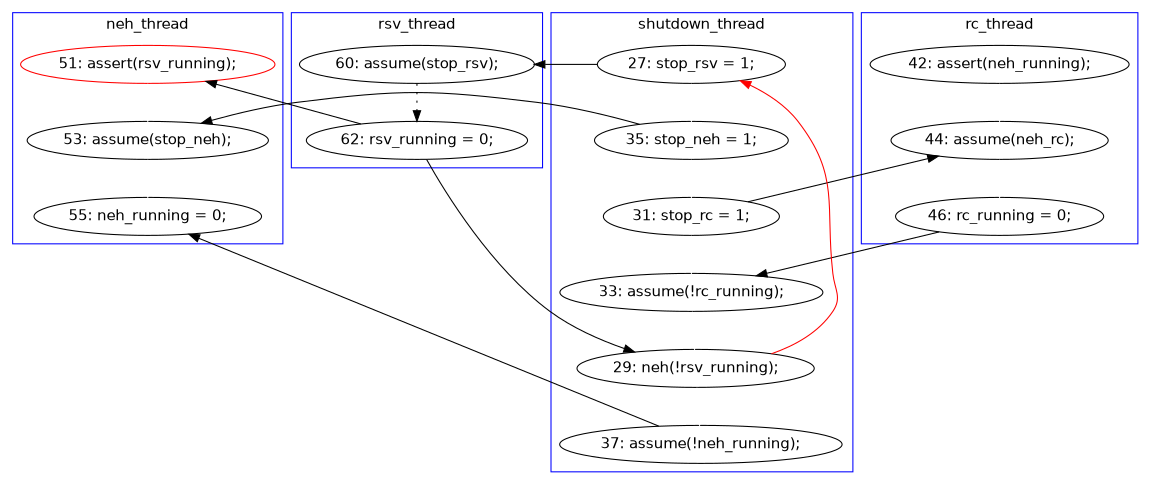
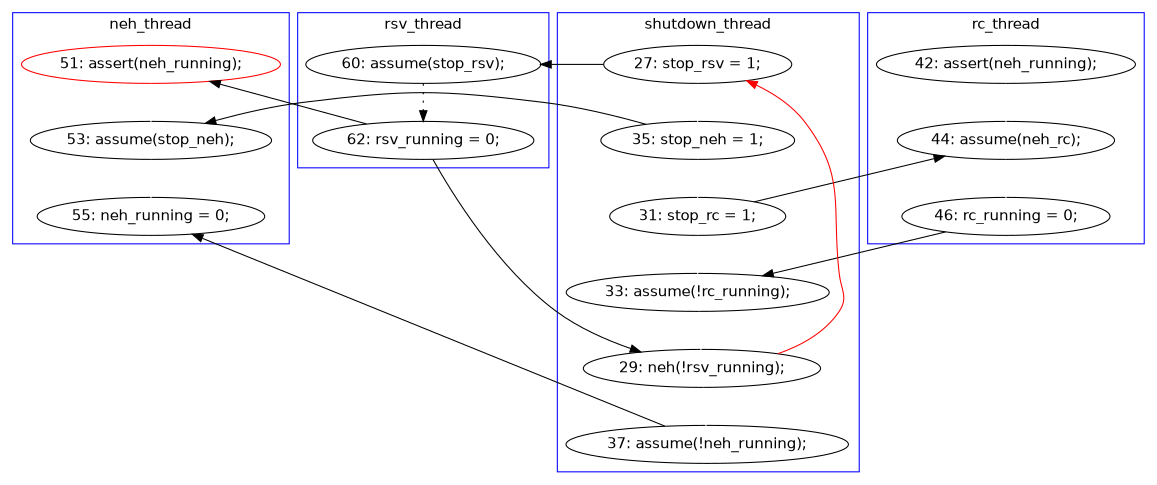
(148, 64) -> (151, 64)
